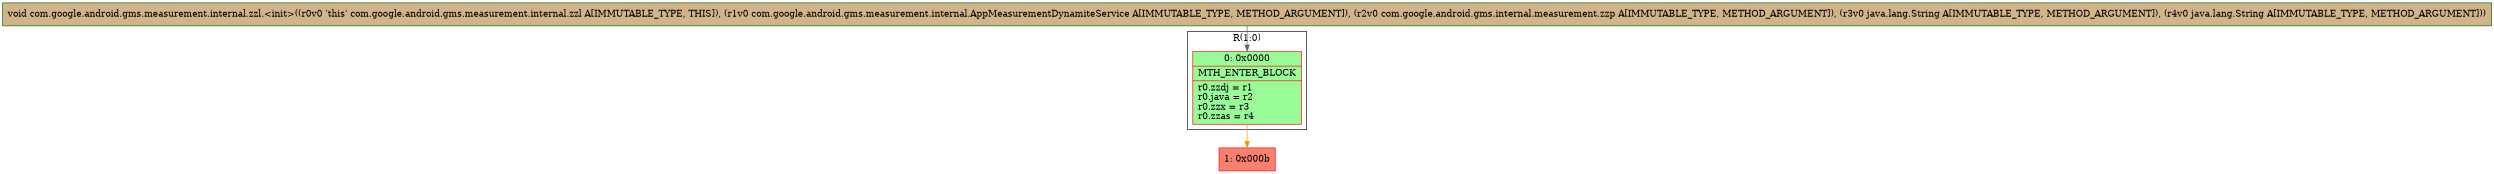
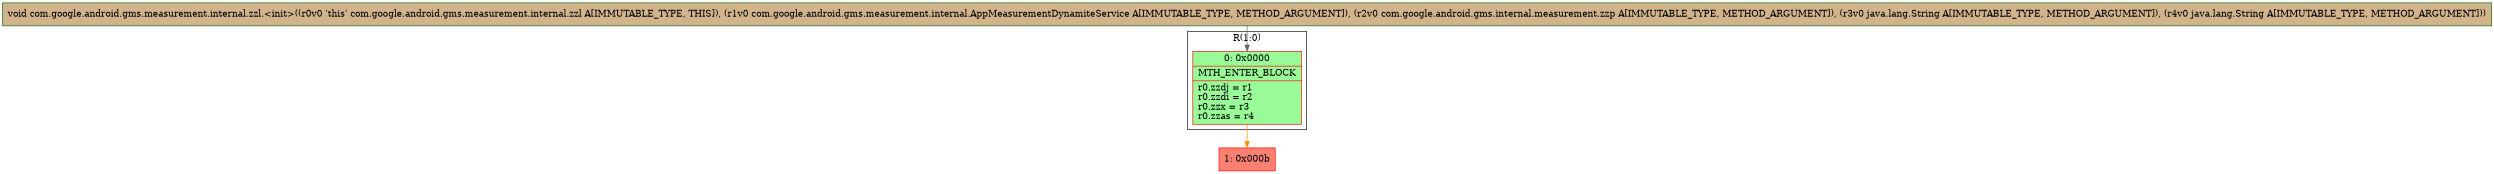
(1226, 97) -> (1225, 97)
